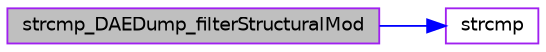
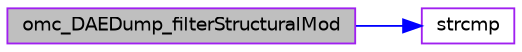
(193, 26) -> (181, 26)
